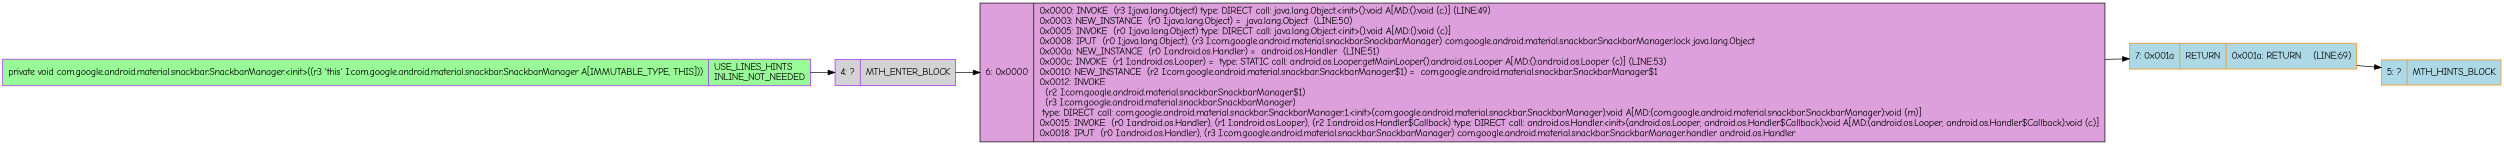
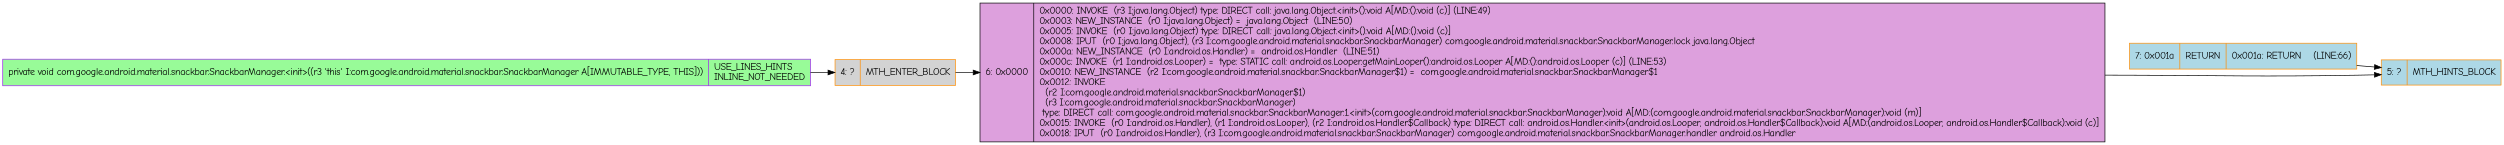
(2291, 56) -> (2291, 56)
(2114, 59) -> (2240, 76)
(895, 72) -> (895, 72)
